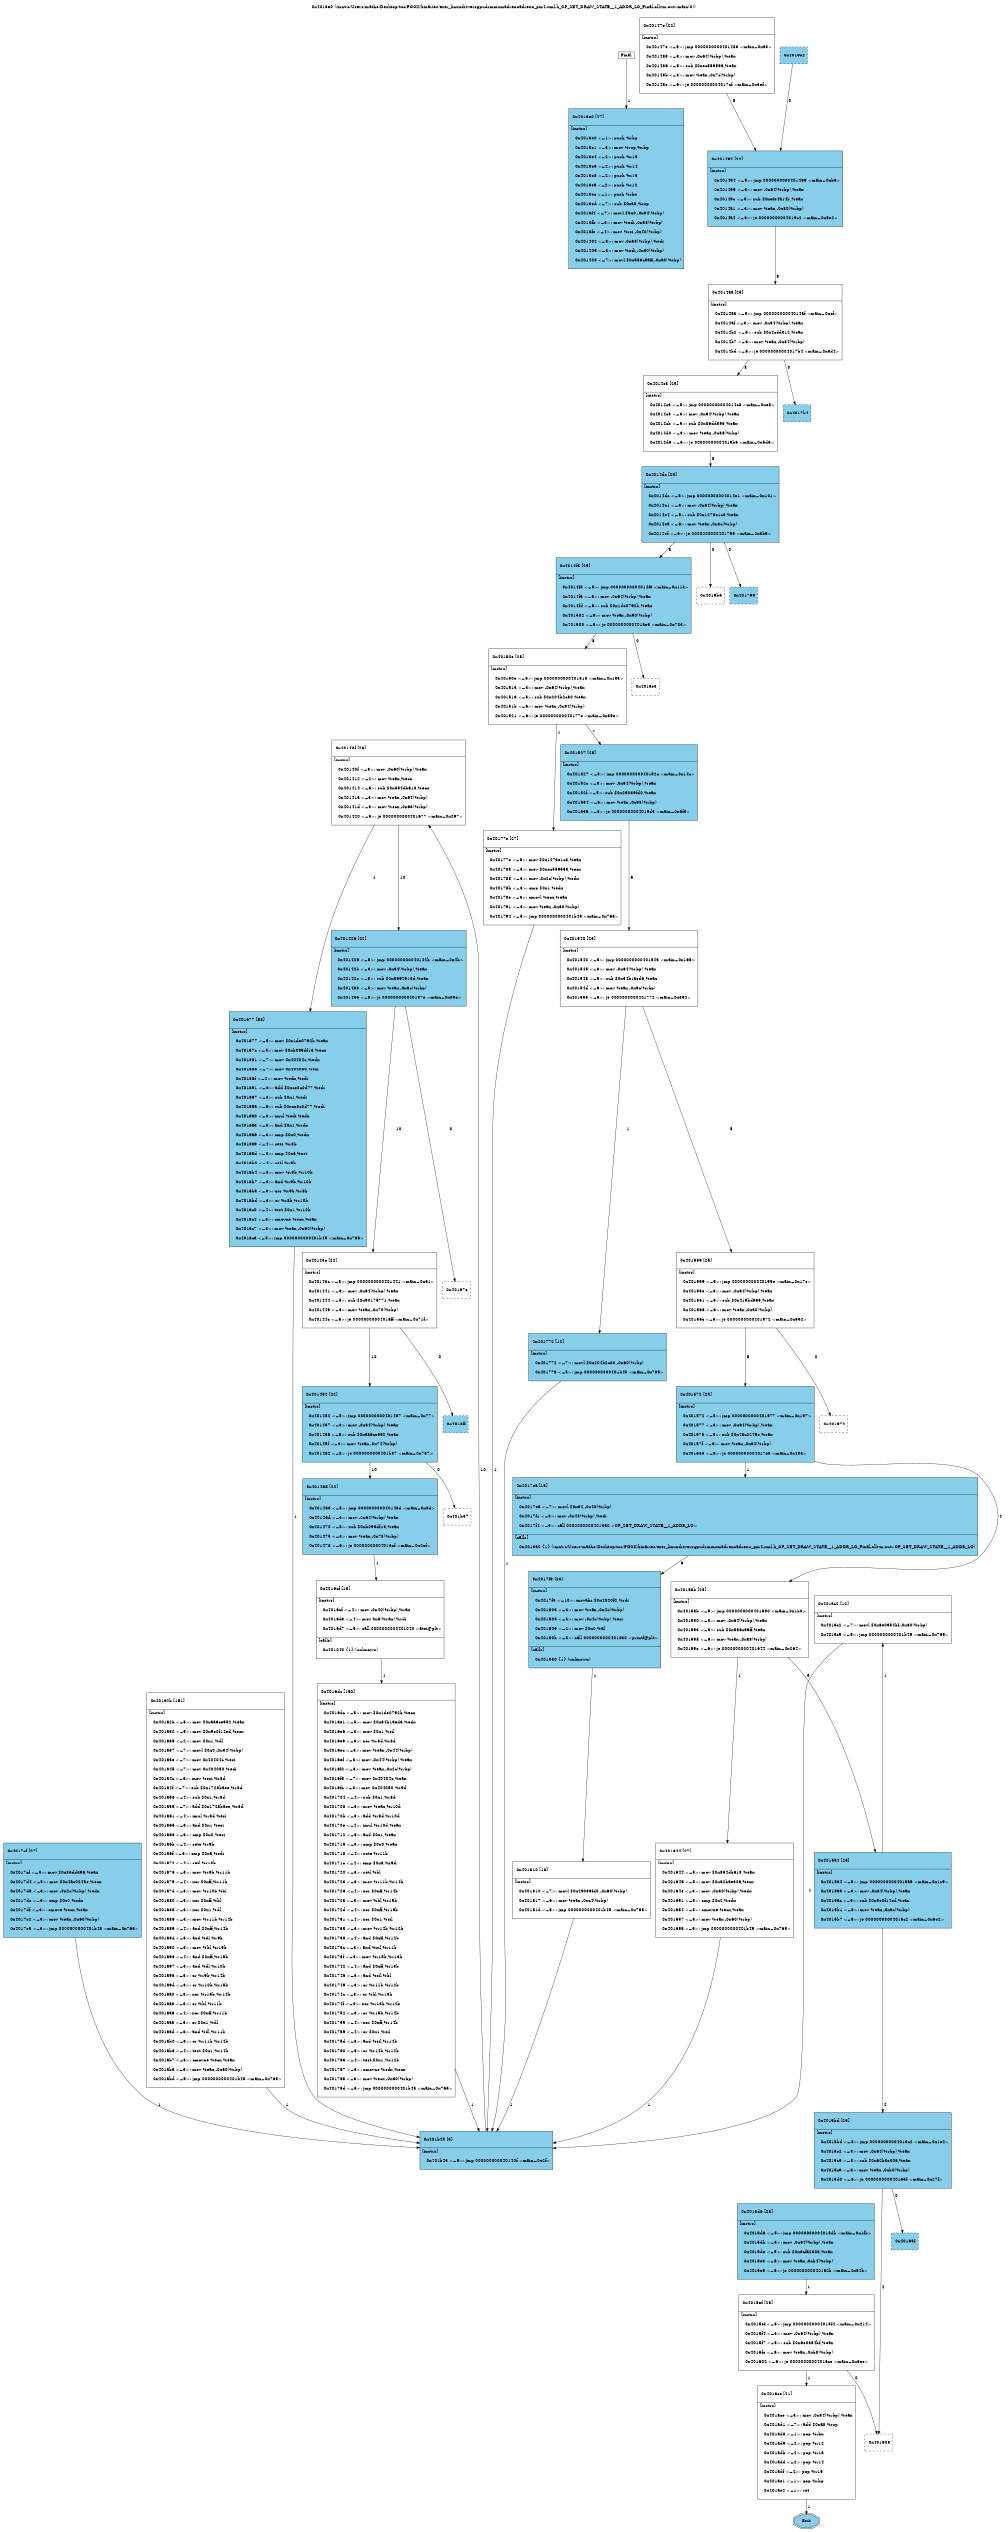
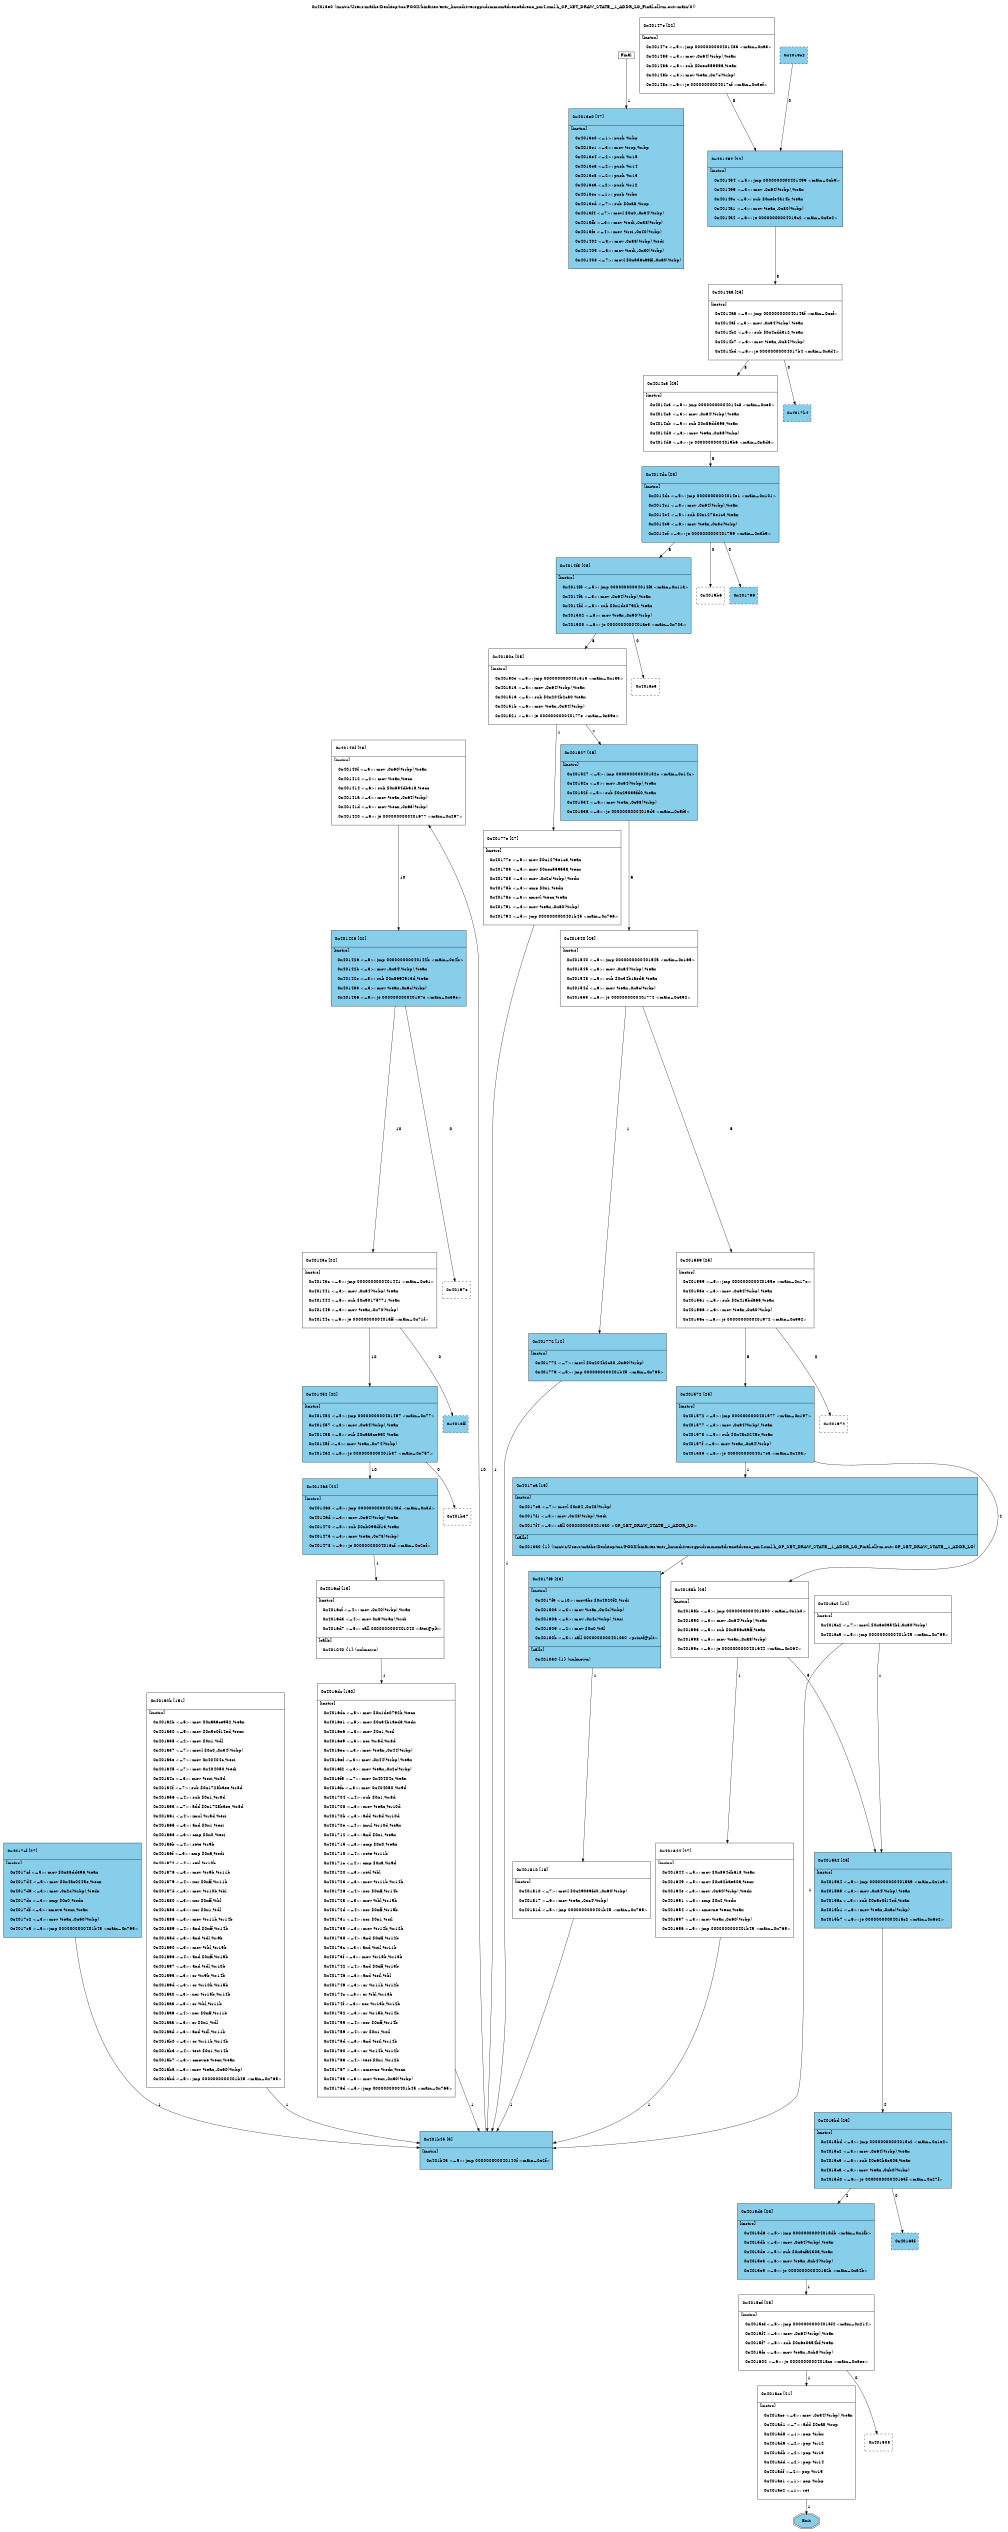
(298, 1129) -> none
(681, 1563) -> (681, 1563)
(883, 1749) -> (879, 1746)
(881, 2310) -> (845, 2195)
